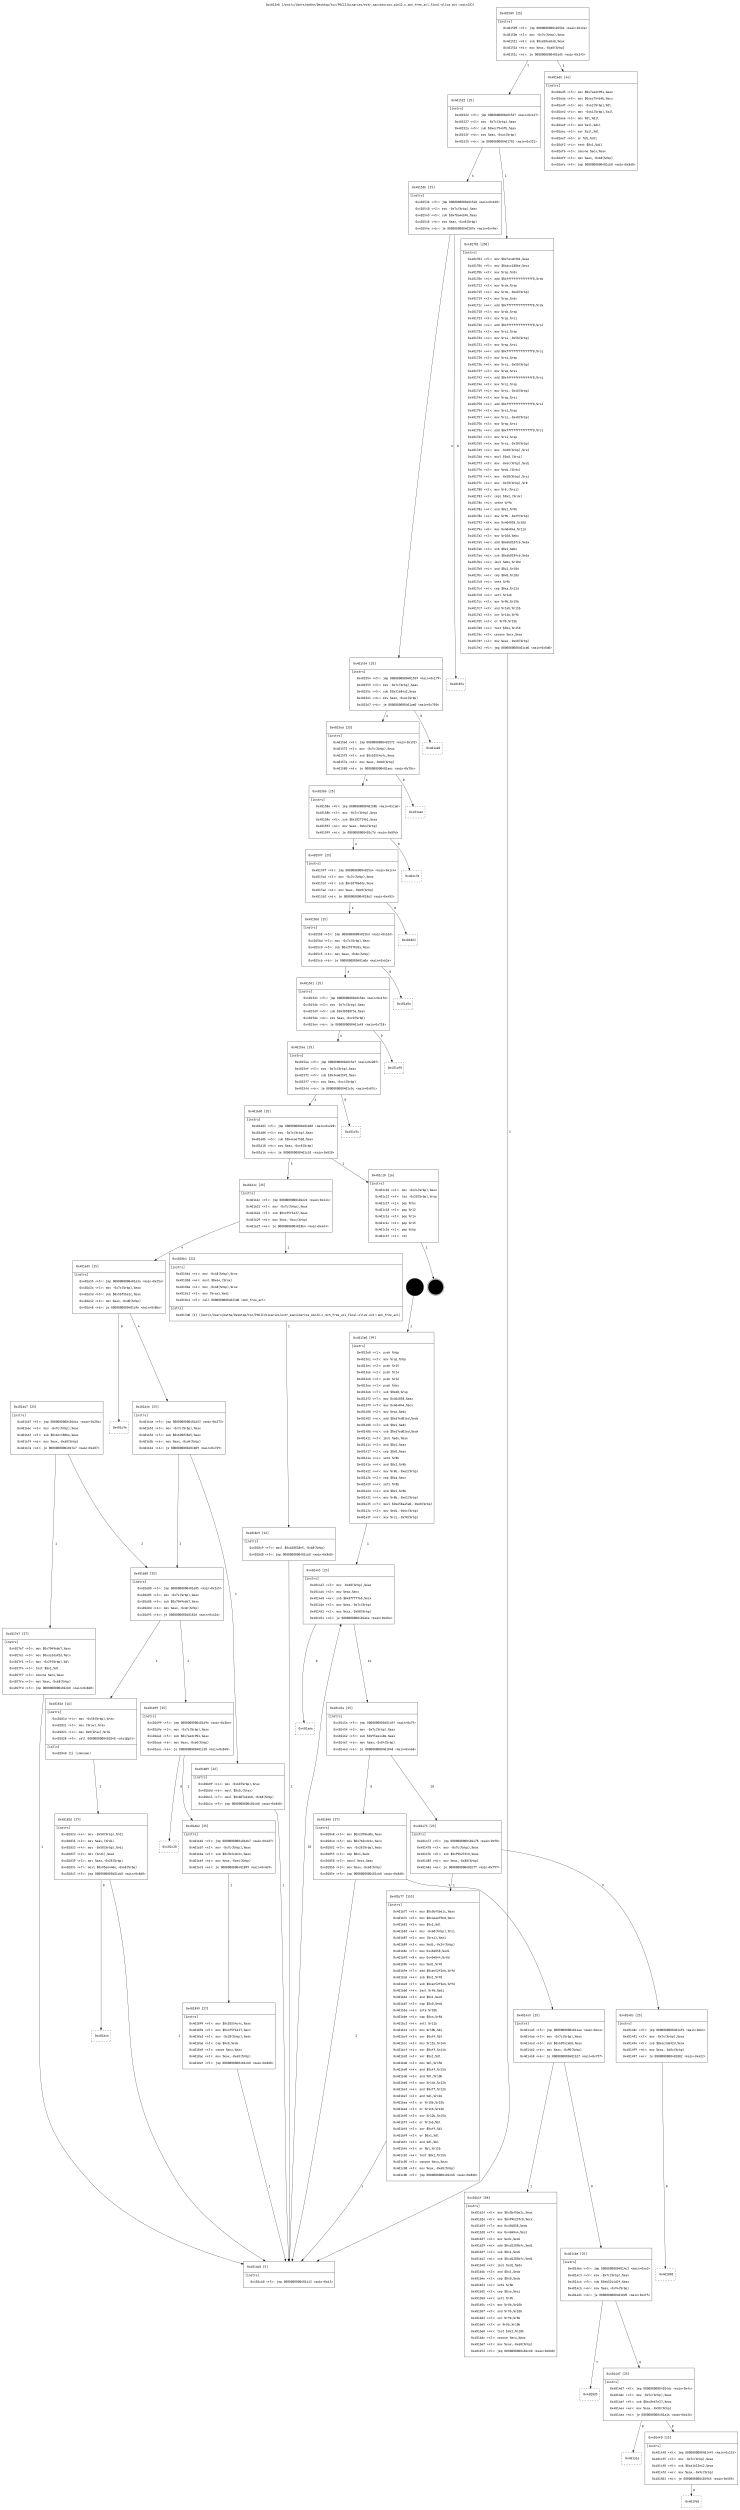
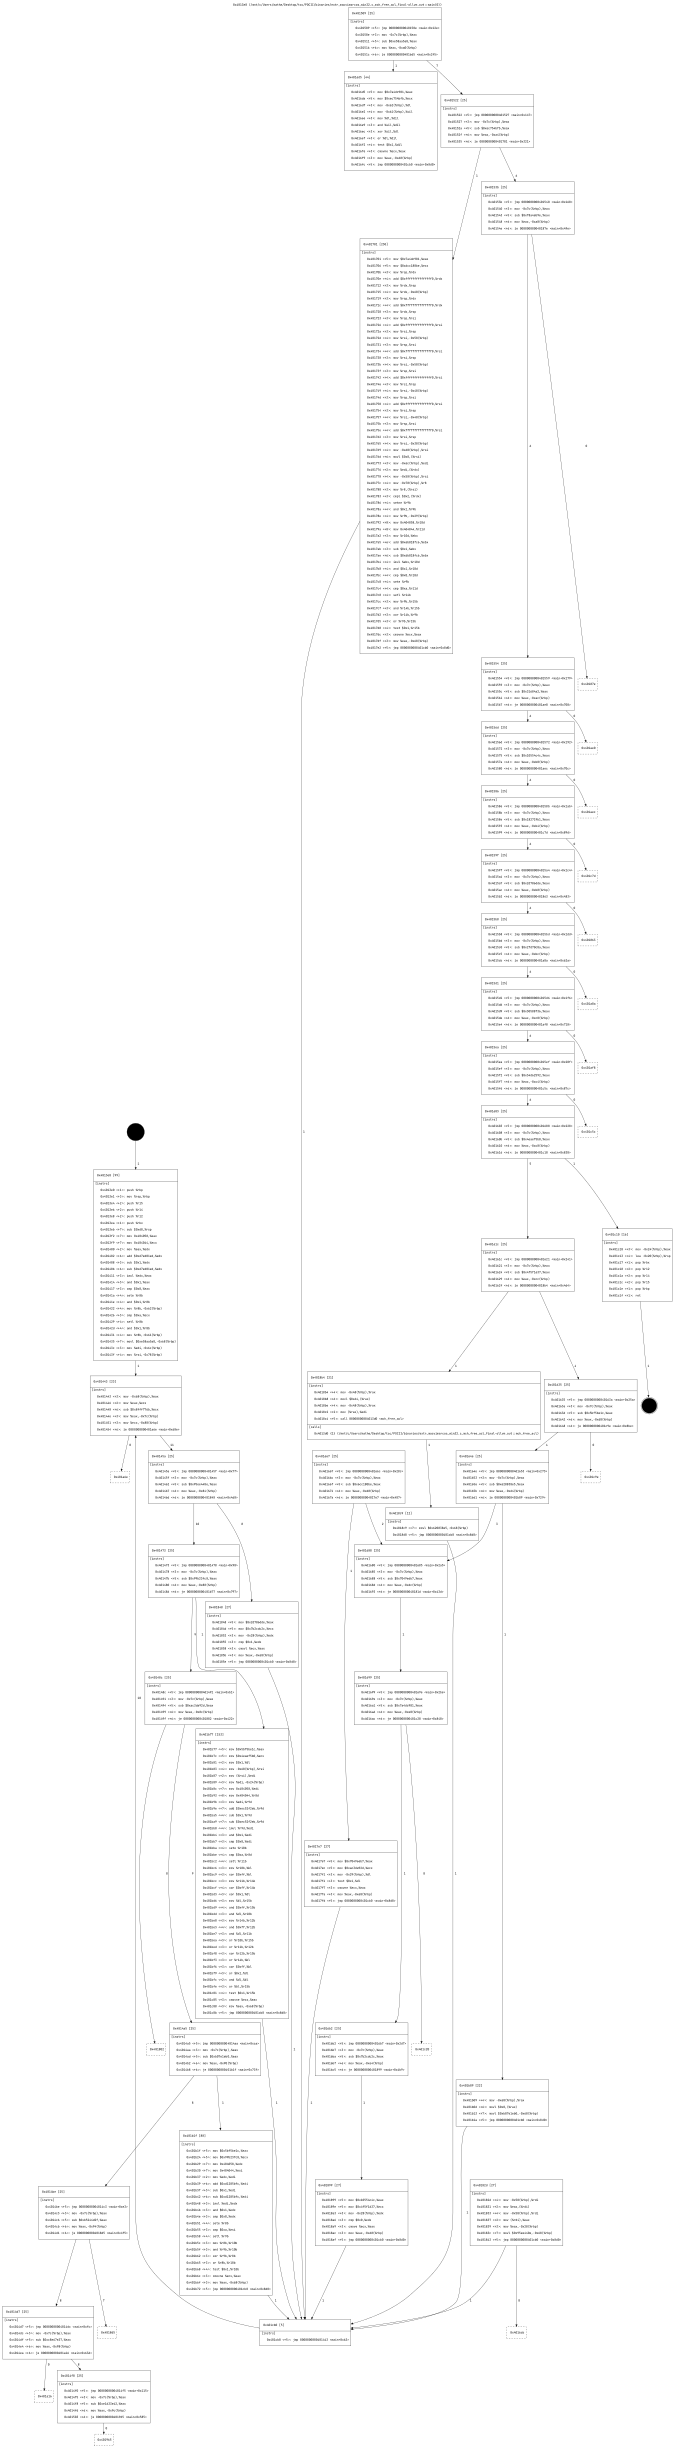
(91, 1729) -> none
(504, 1912) -> (169, 1873)
none -> (277, 2307)
